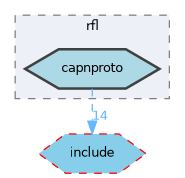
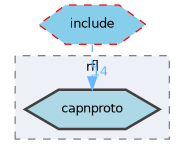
(92, 106) -> (92, 64)
